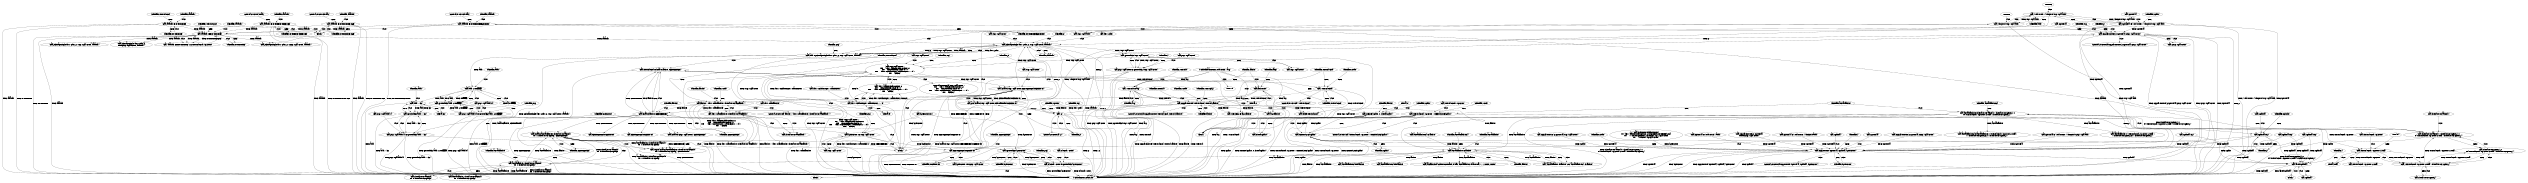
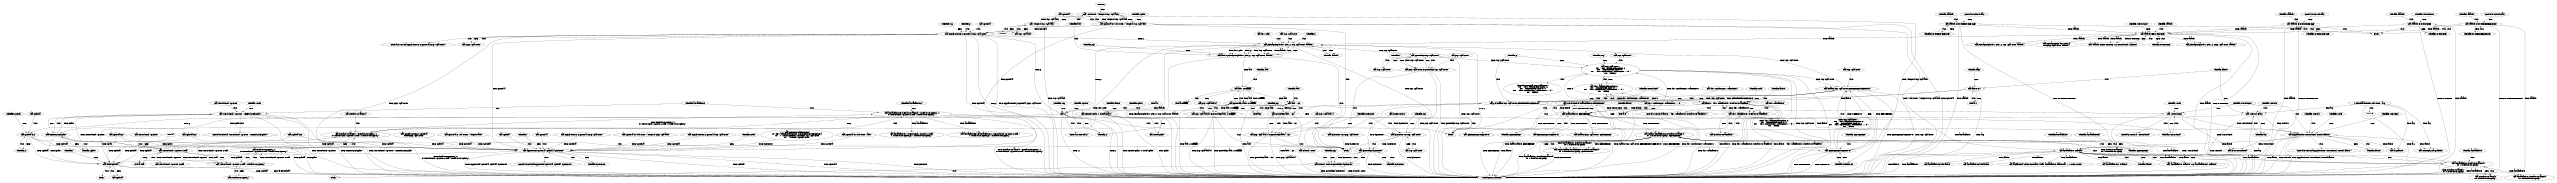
(2006, 19) -> (1013, 26)
(922, 111) -> (1940, 129)
(1442, 143) -> (2092, 157)
(991, 156) -> (1348, 147)
